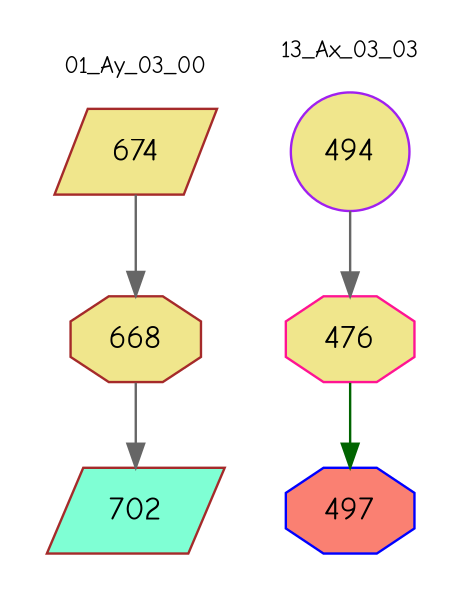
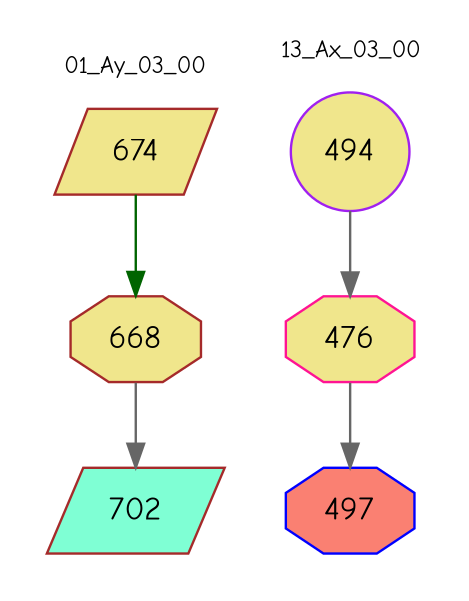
(350, 51) -> (351, 51)
(136, 233) -> (136, 233)
(350, 413) -> (350, 413)
